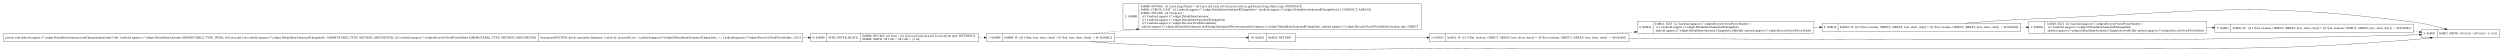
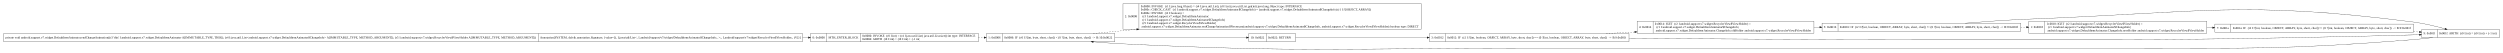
(1761, 48) -> (1763, 48)
